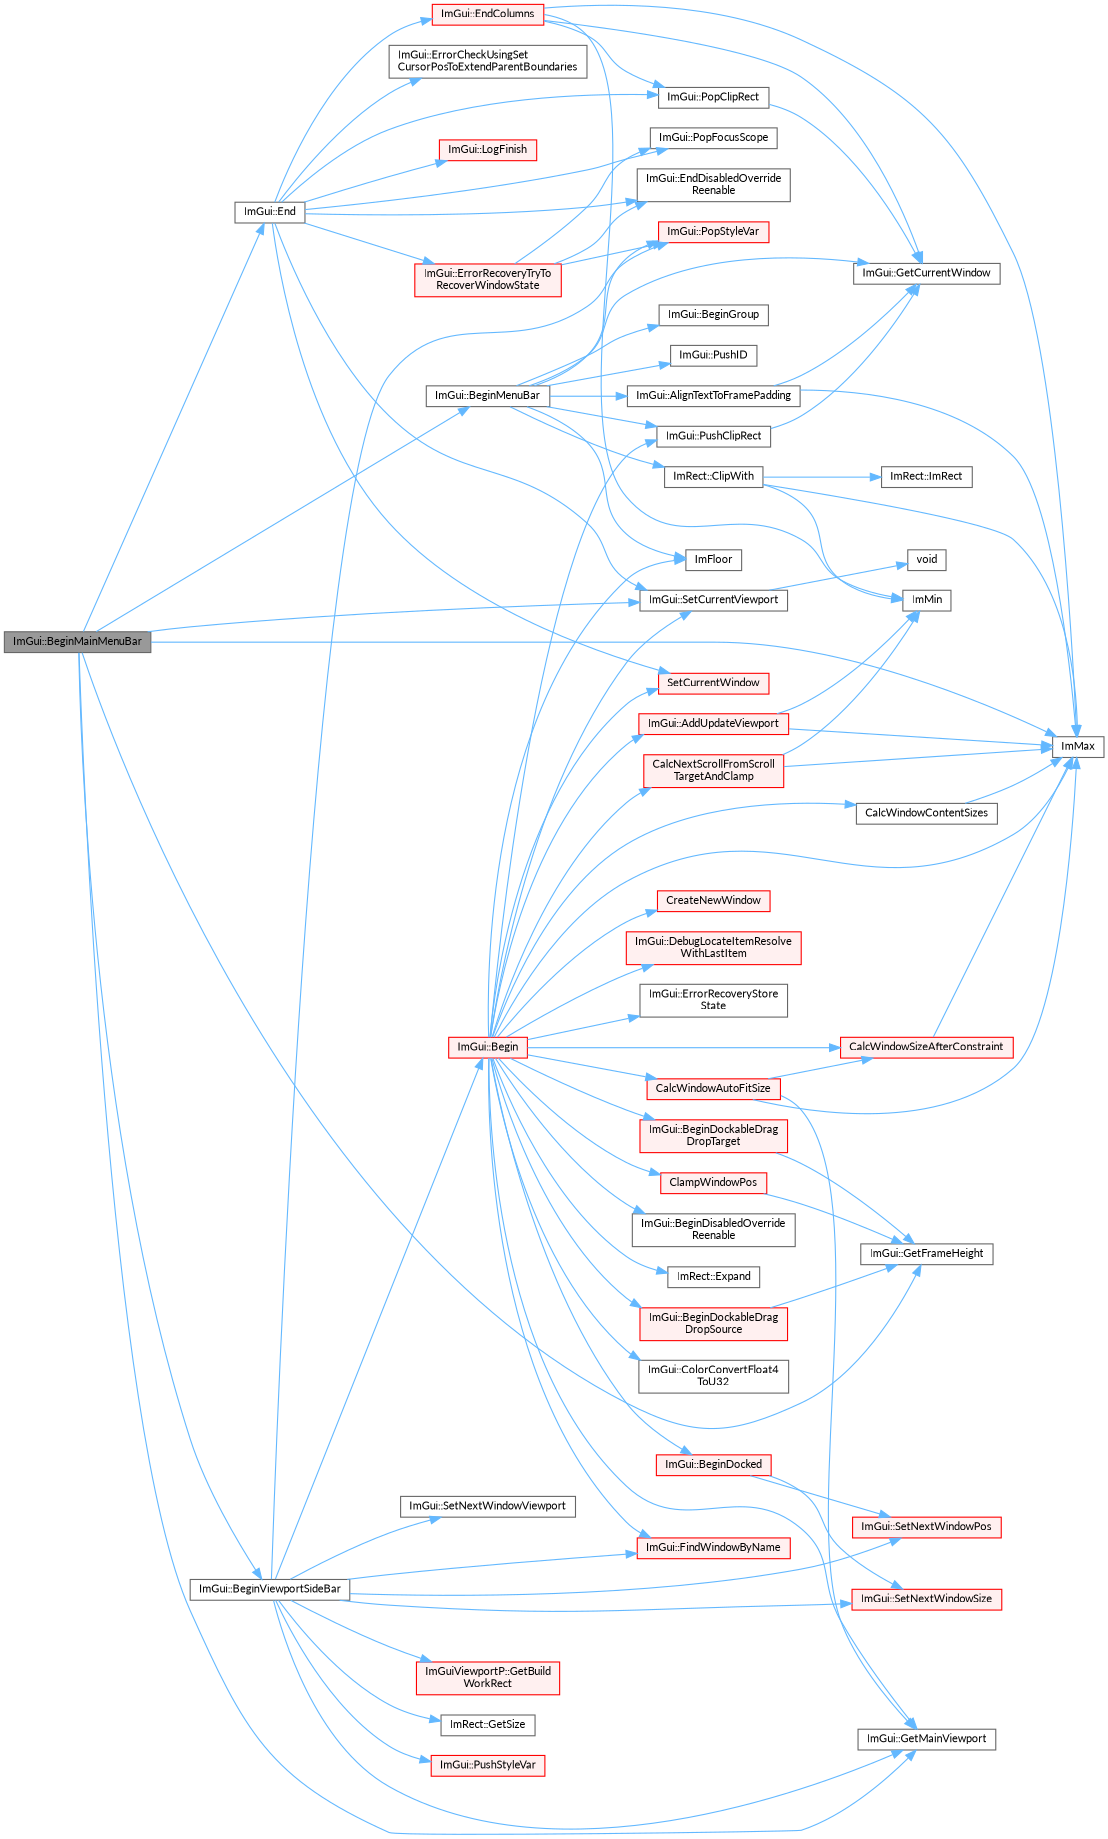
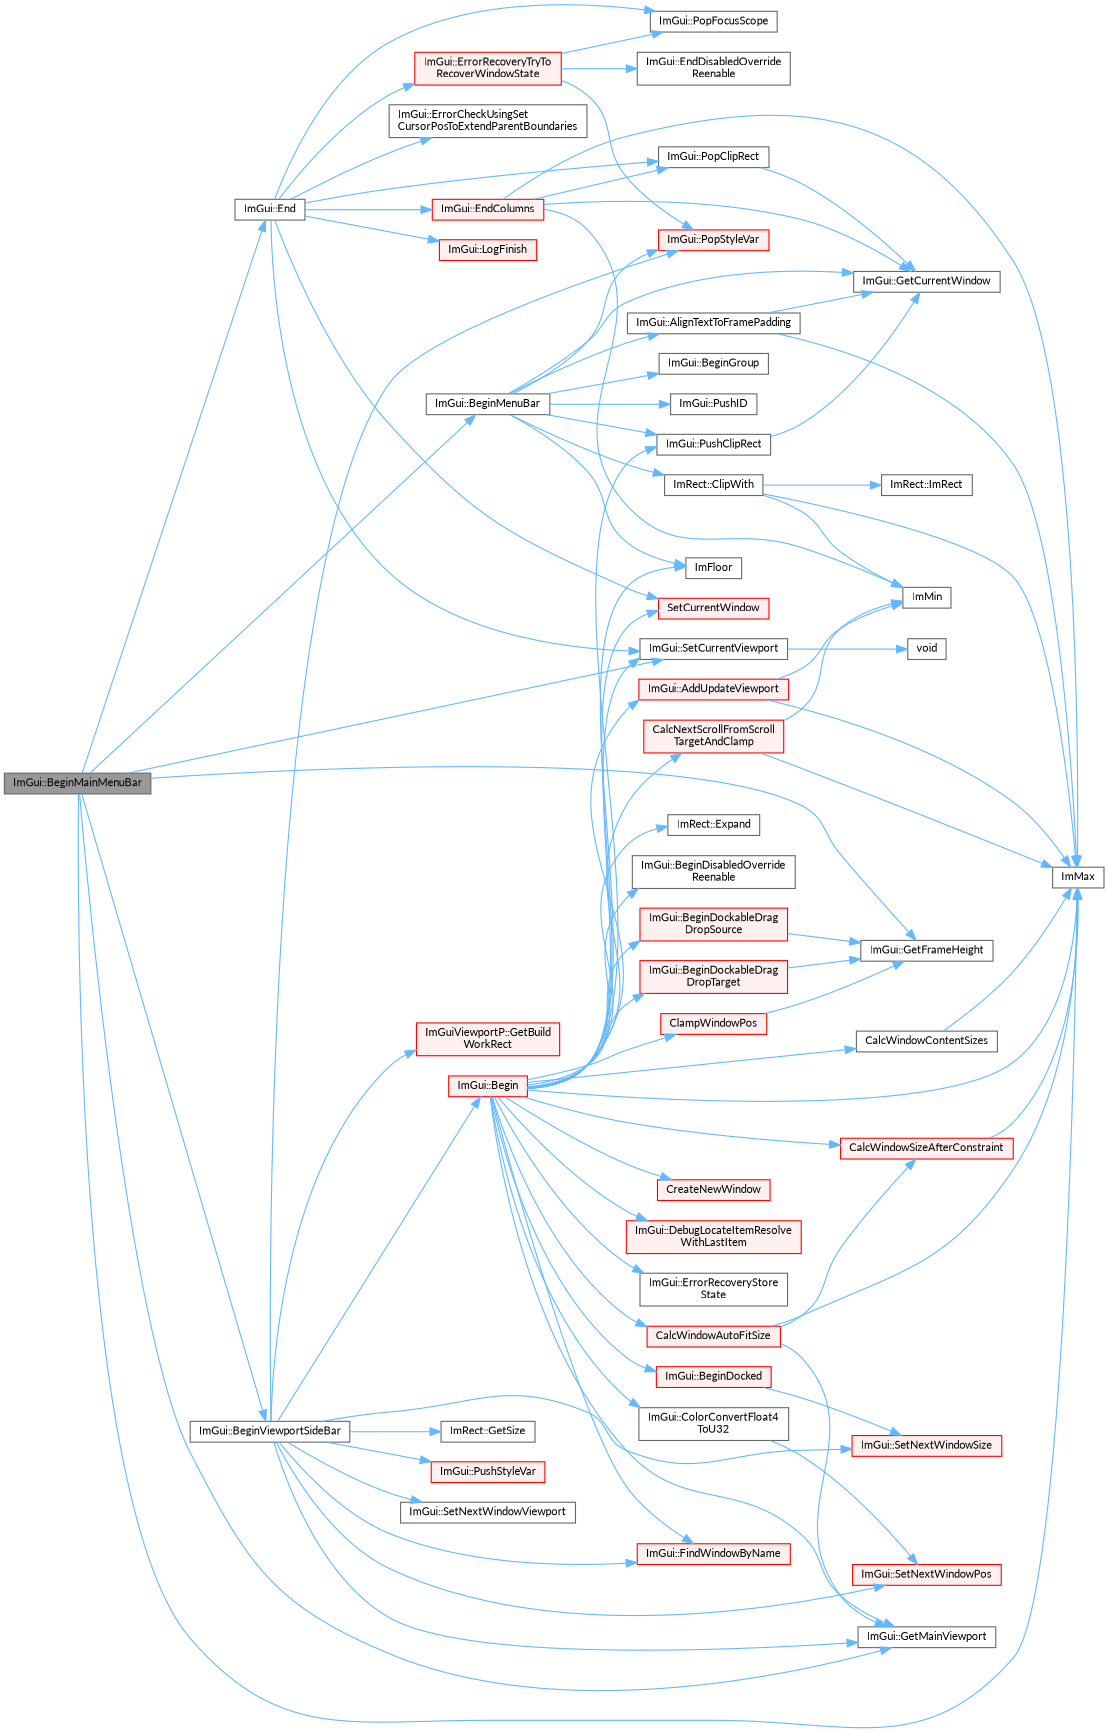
(466, 214) -> none
(815, 1495) -> (847, 1490)
